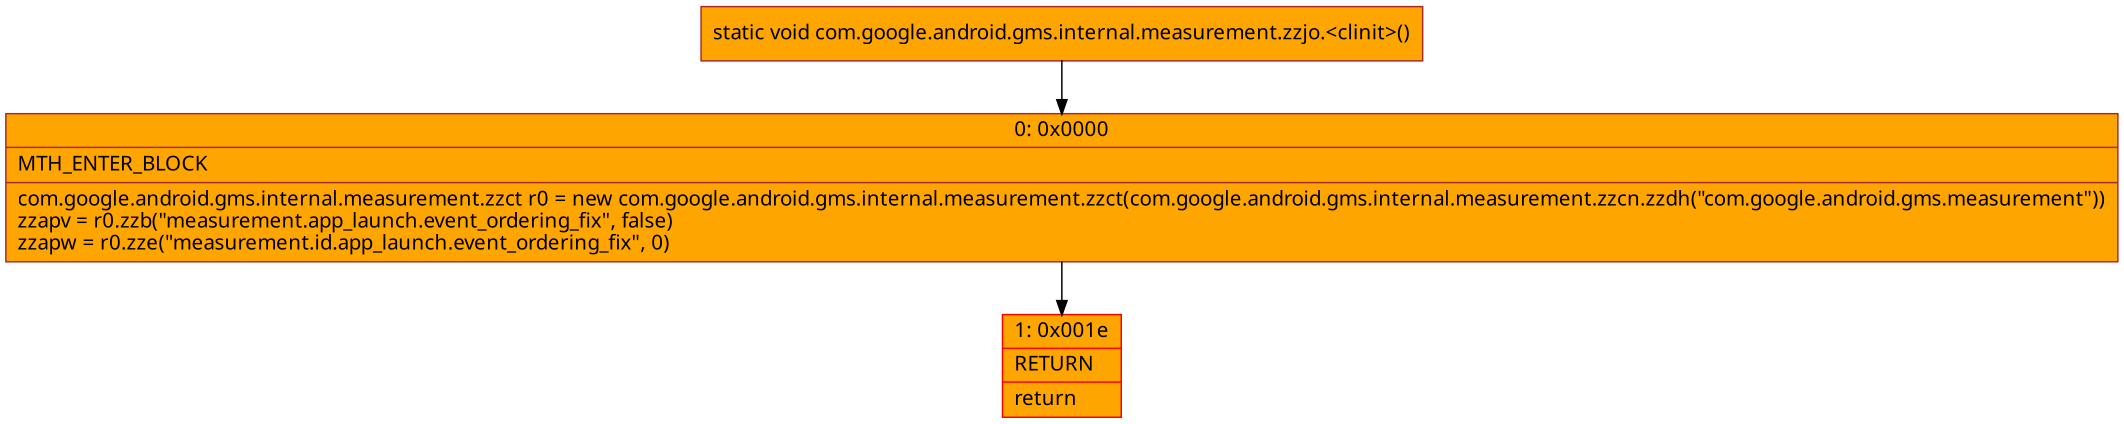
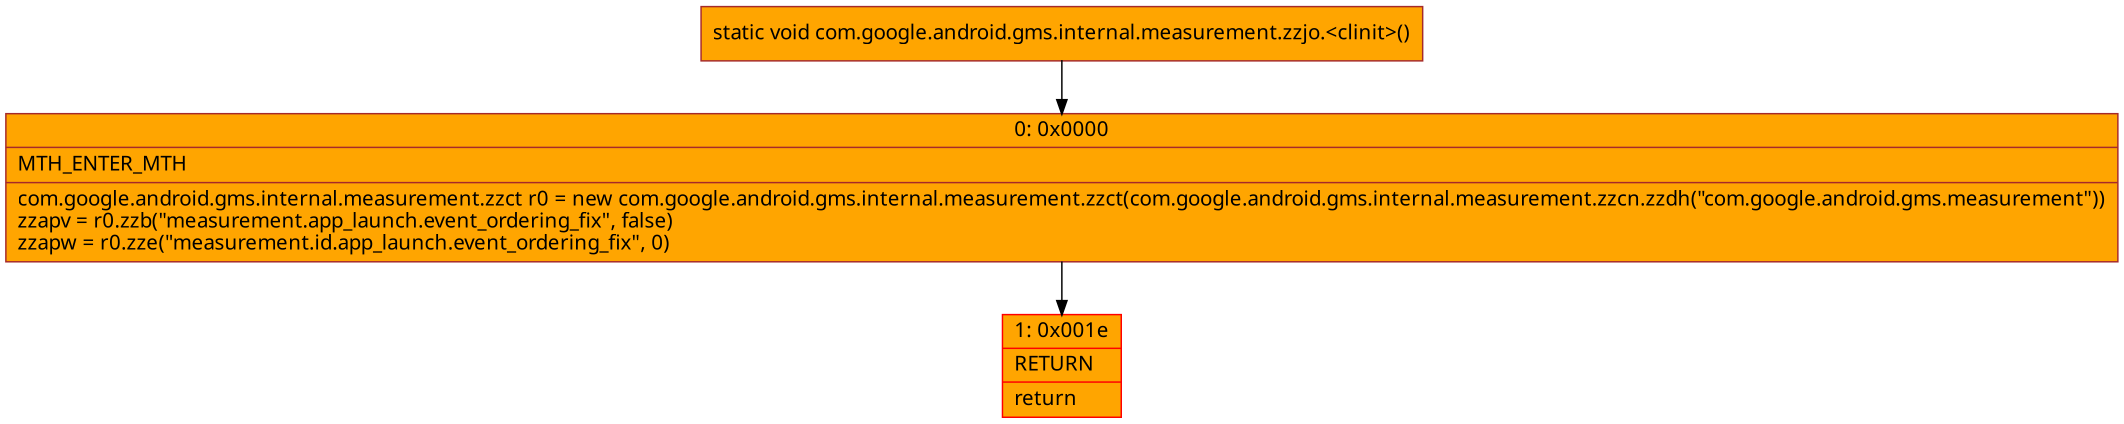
(113, 164) -> (103, 164)
